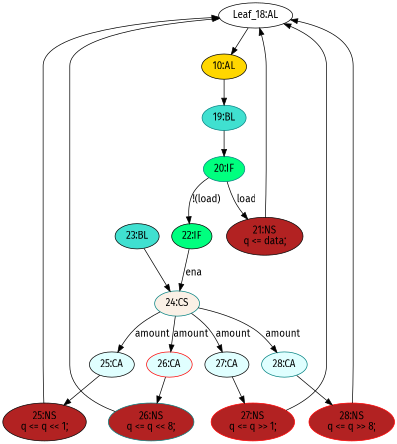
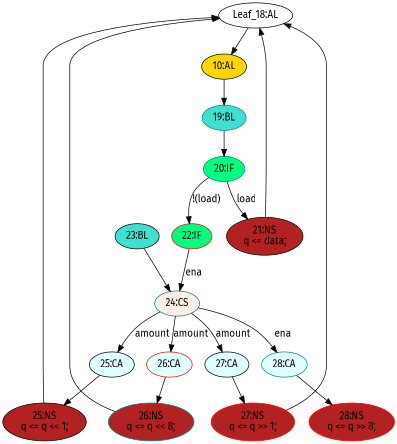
(353, 196) -> none
(192, 236) -> (192, 236)
(283, 334) -> (283, 334)
